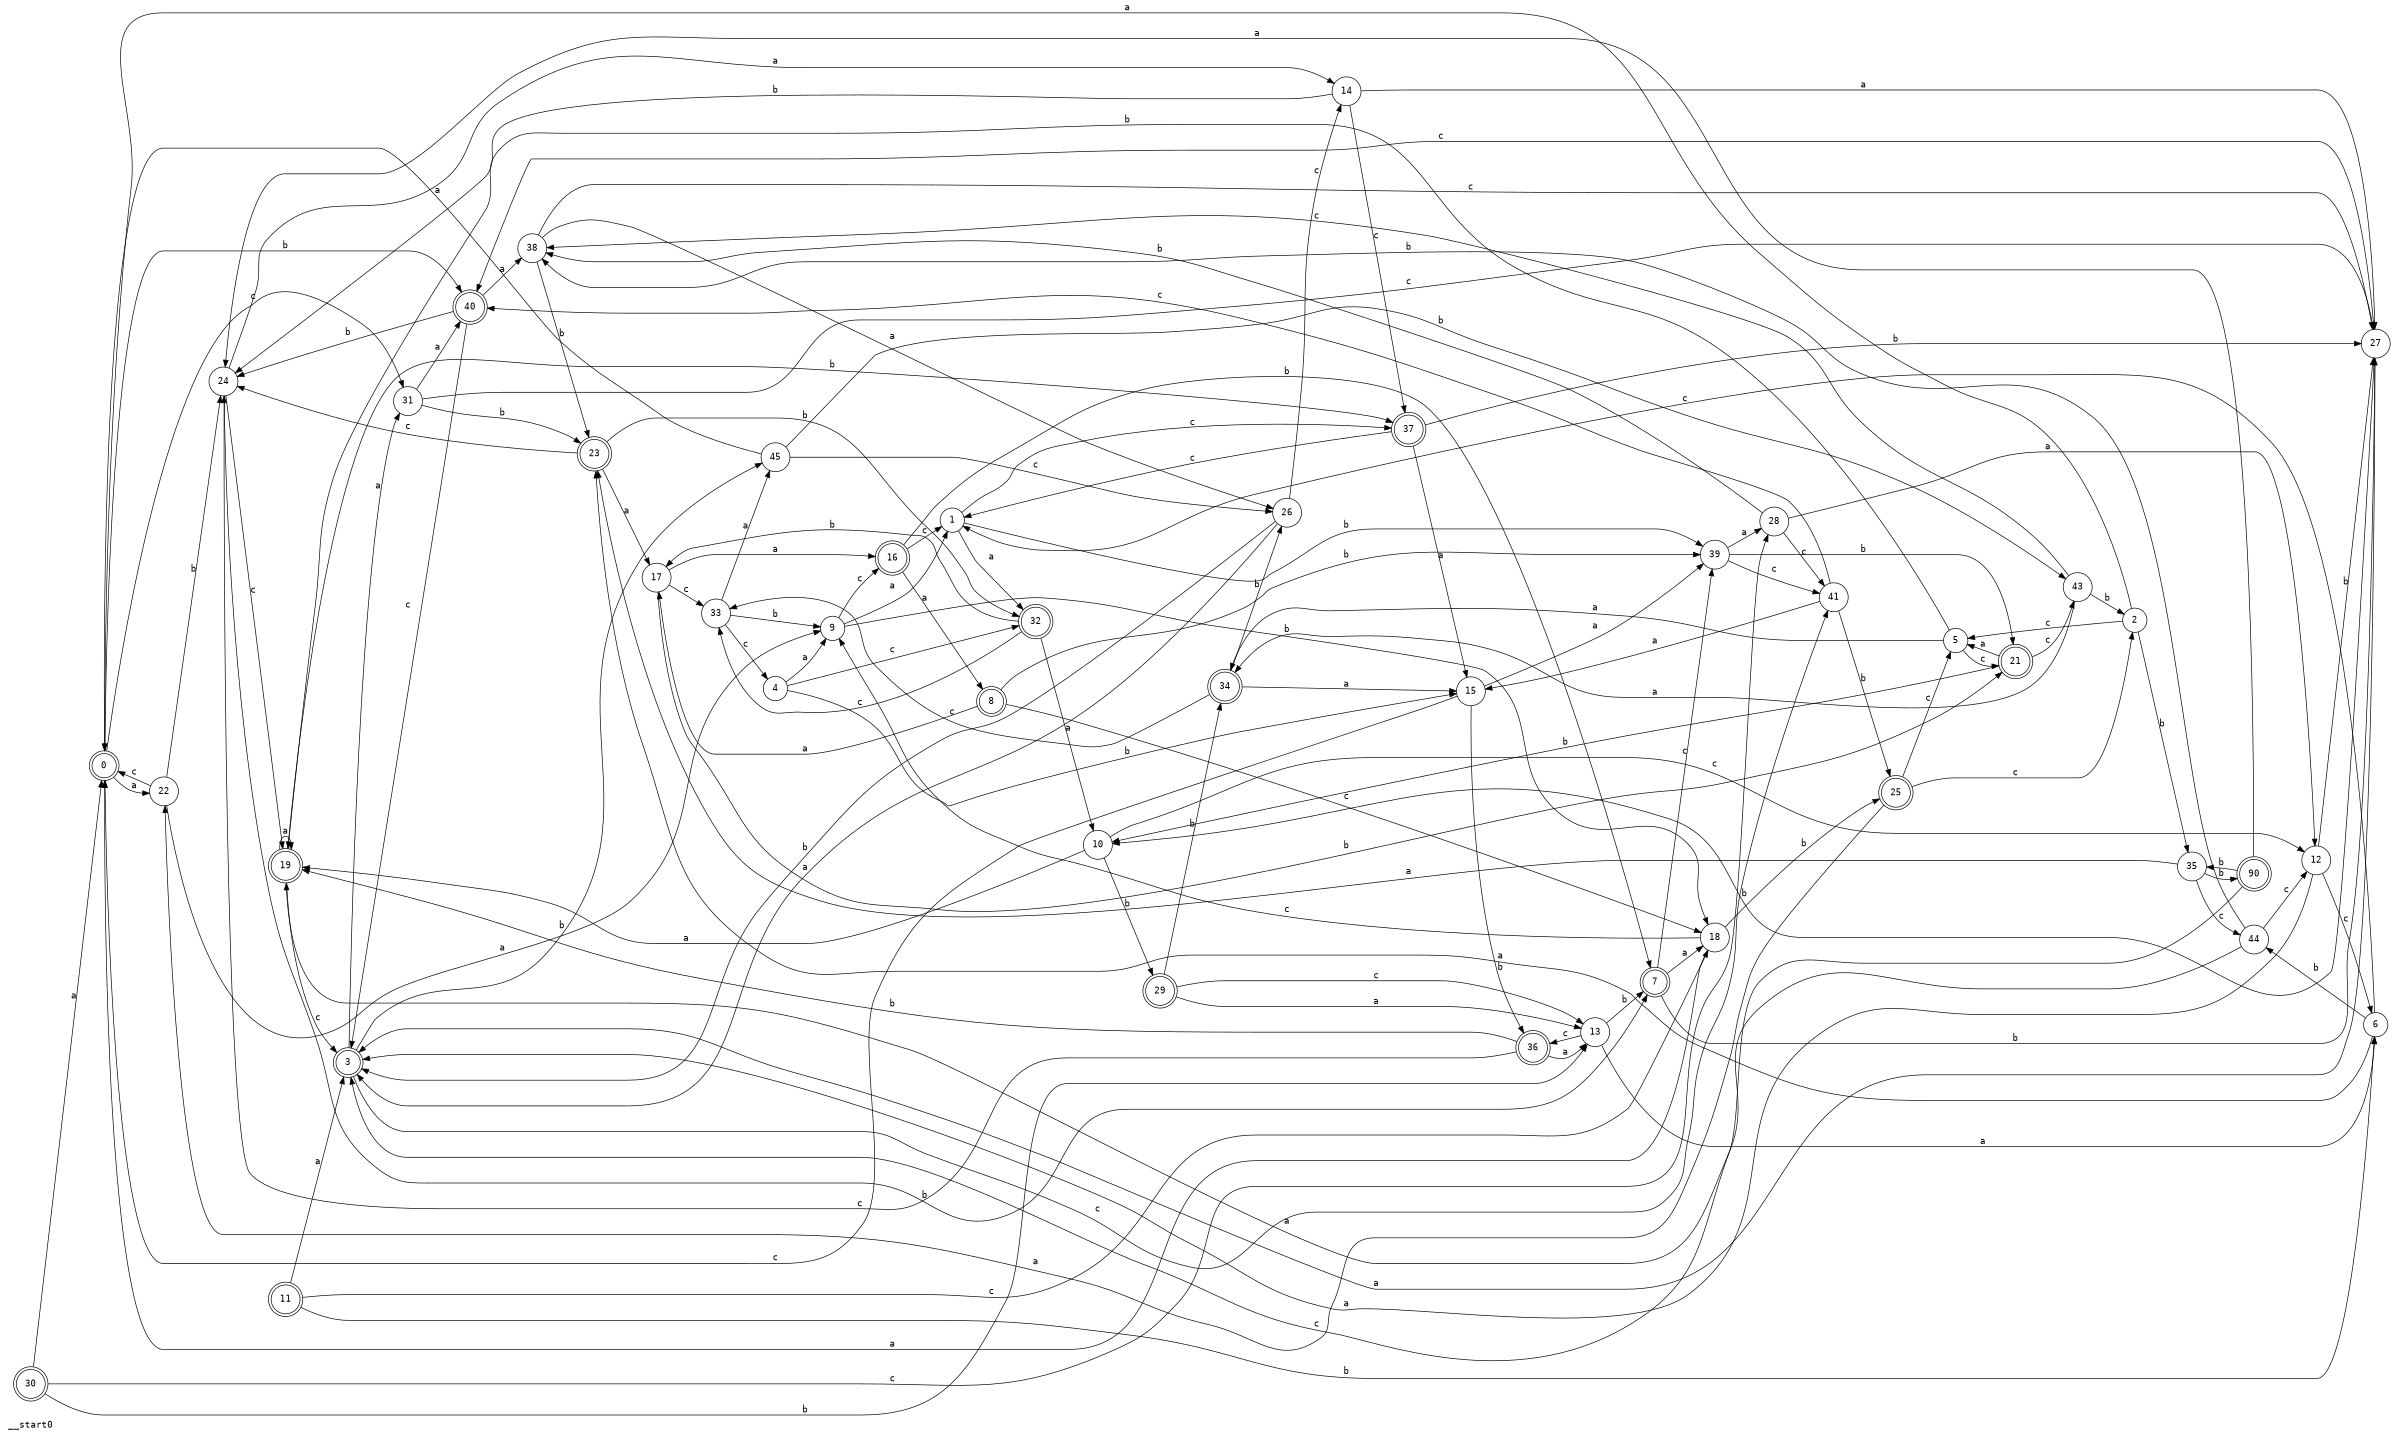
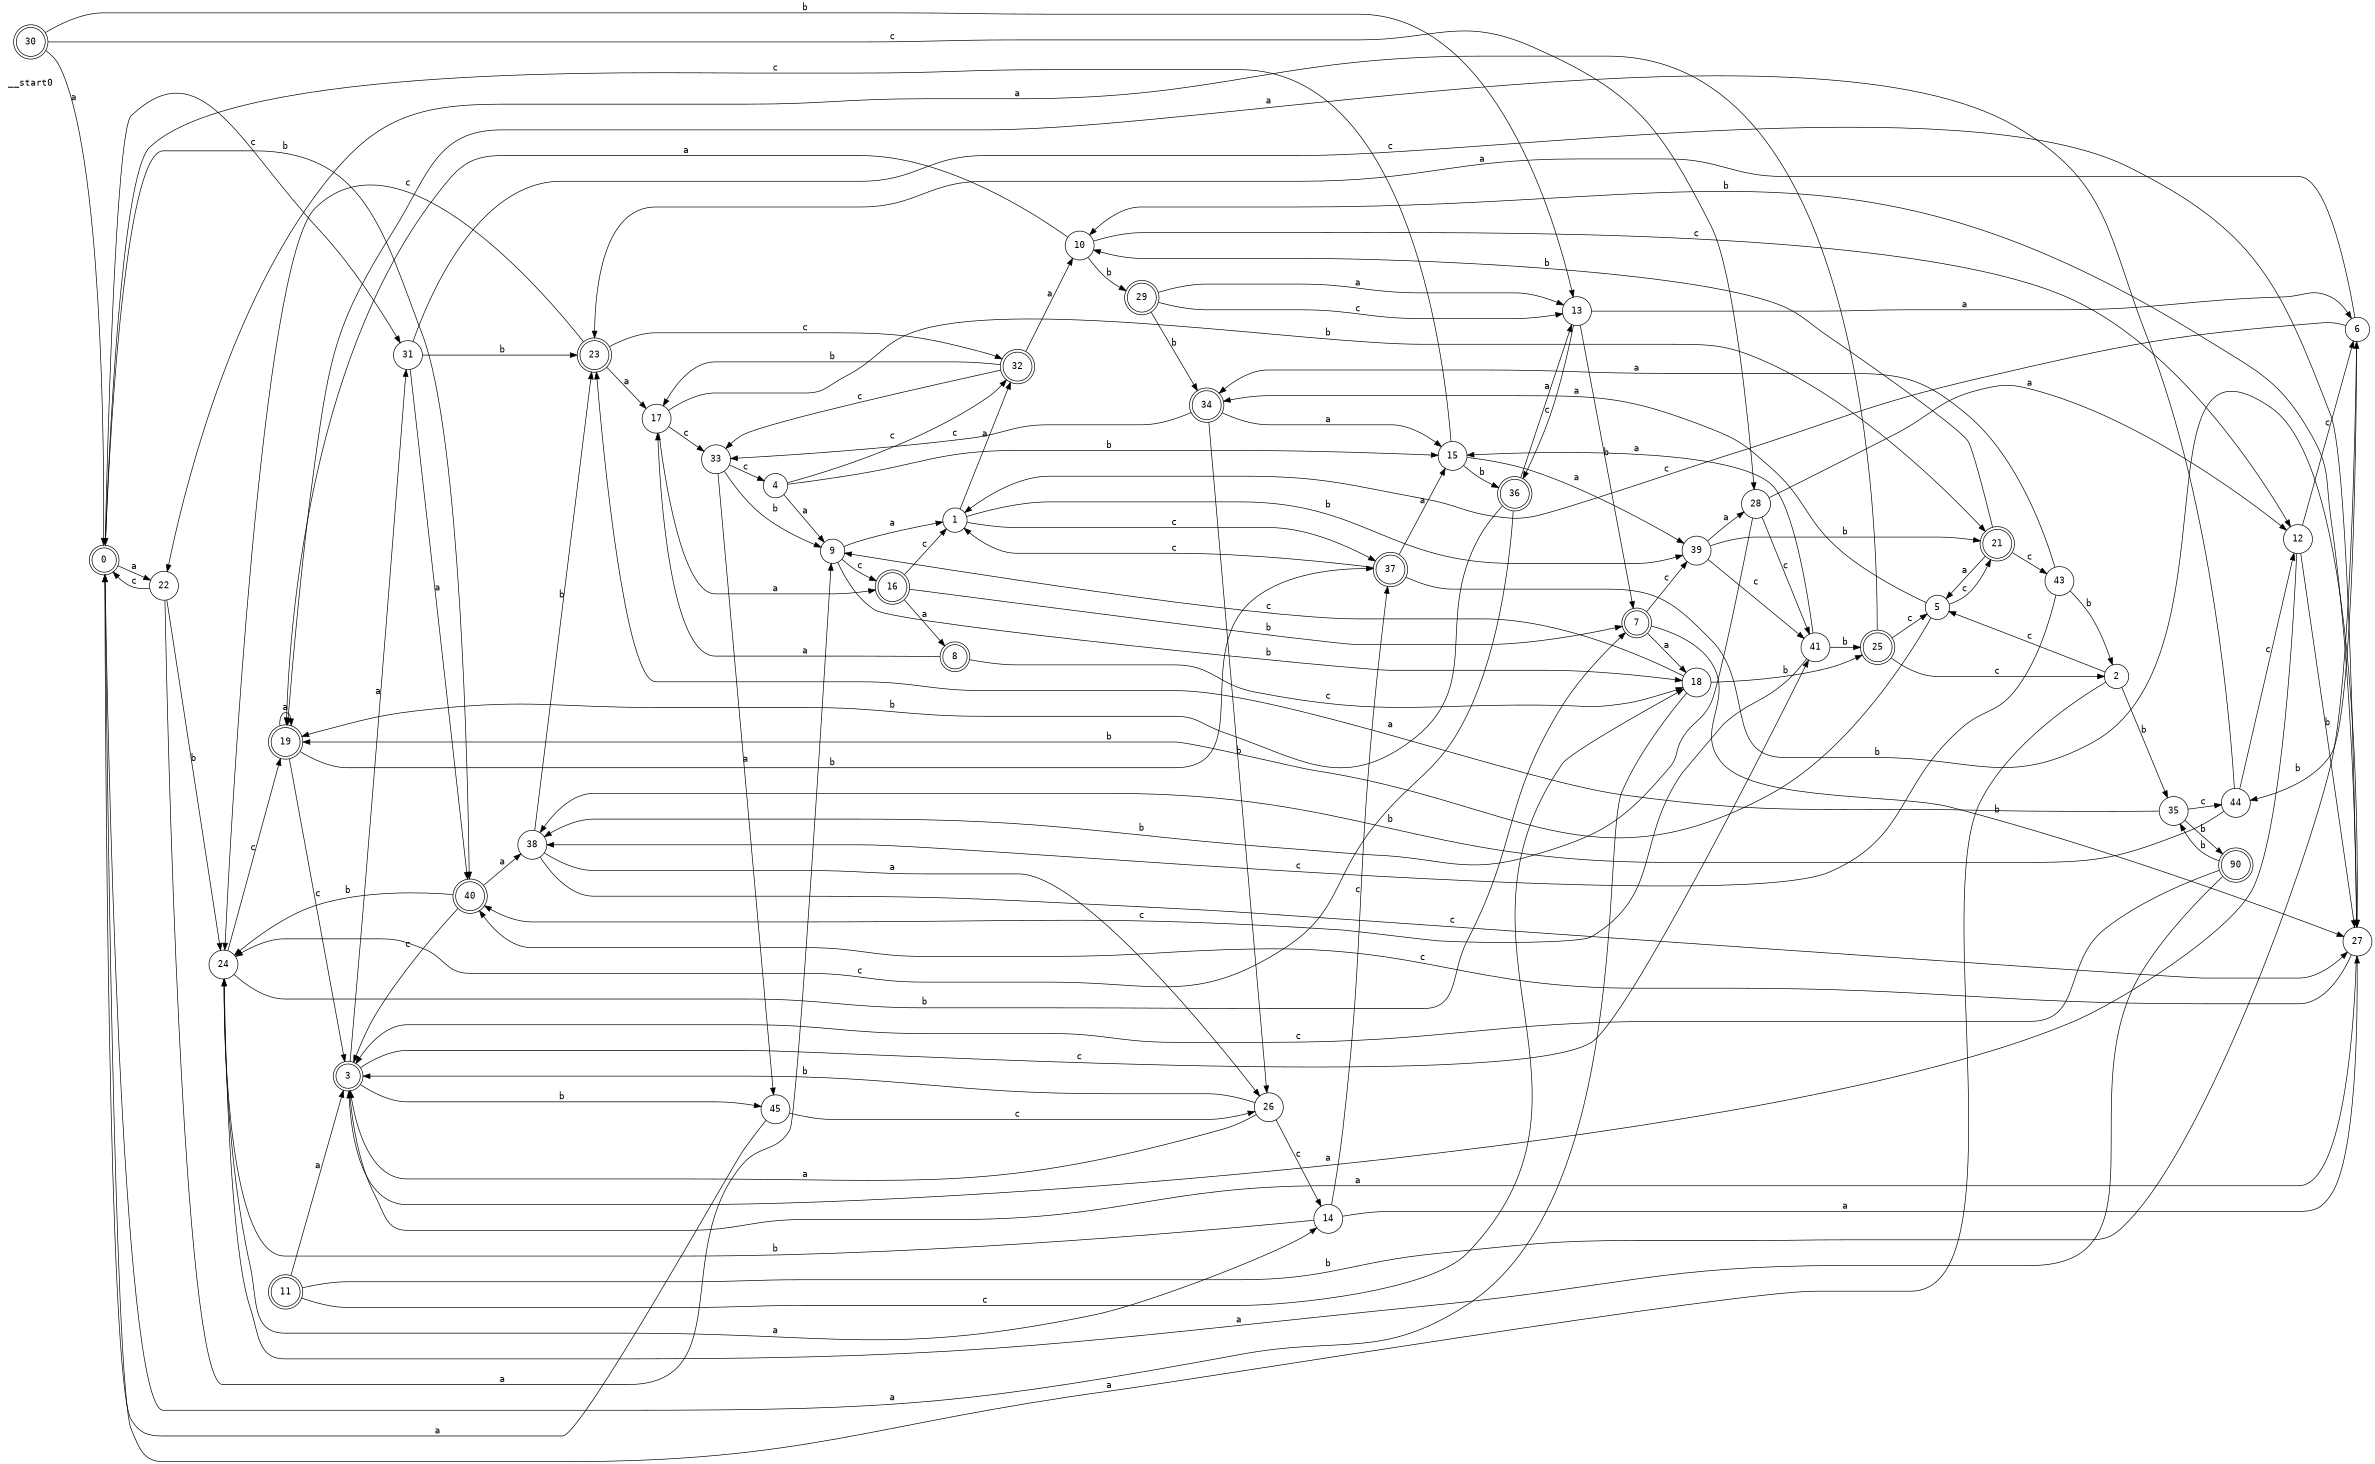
(1427, 321) -> none
(805, 416) -> (805, 328)
(1334, 567) -> none
